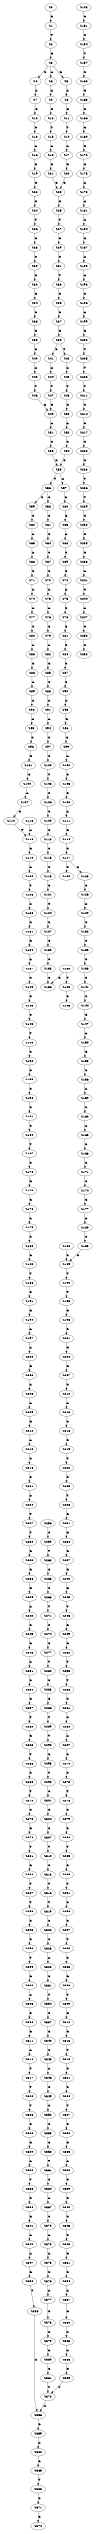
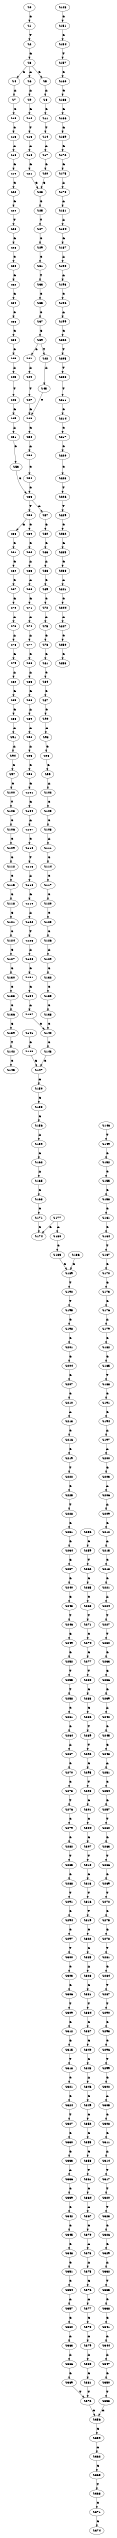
(51, 404) -> (29, 408)
(19, 829) -> (29, 856)
(75, 866) -> (48, 912)
(58, 977) -> (11, 1023)
(85, 977) -> (48, 1023)
(29, 1014) -> (44, 1060)
(85, 1199) -> (49, 1226)
